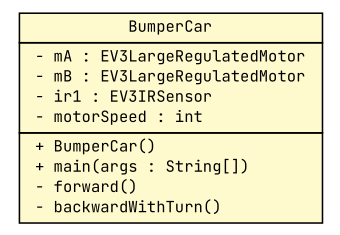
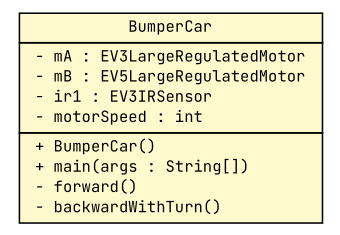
(171, 77) -> (171, 77)
